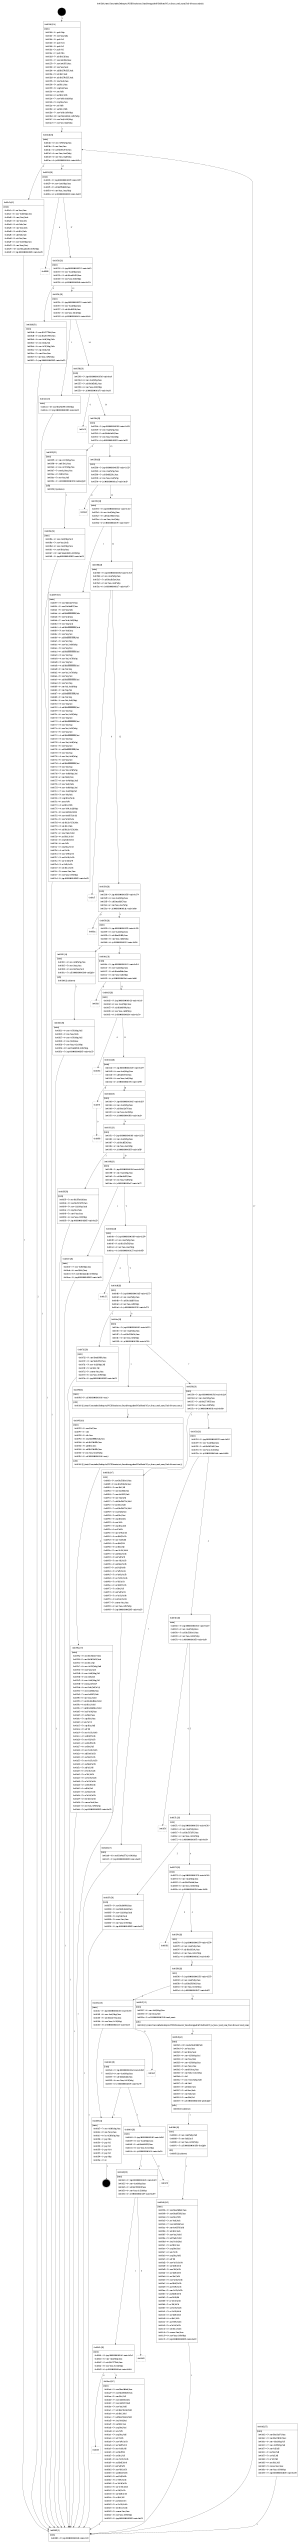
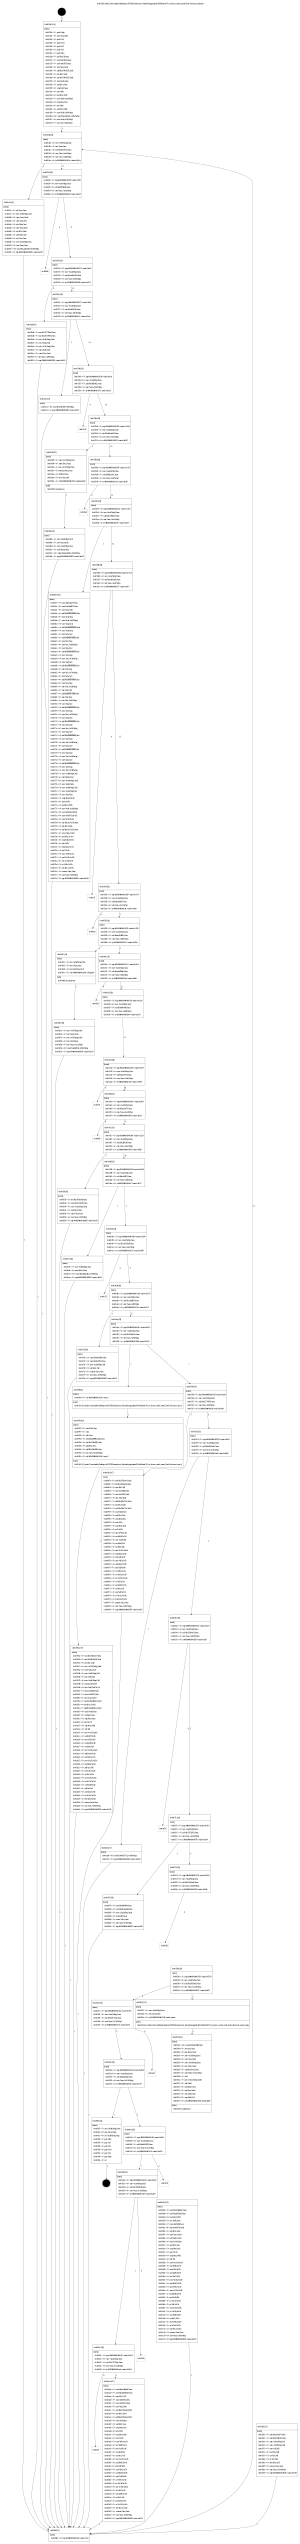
(97, 1071) -> none
(97, 1121) -> (101, 1126)
(192, 1946) -> none
(97, 2072) -> (118, 2043)
(187, 2141) -> none
